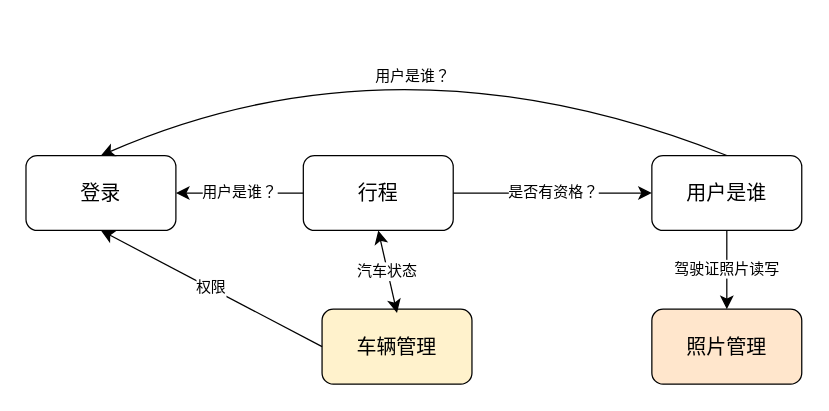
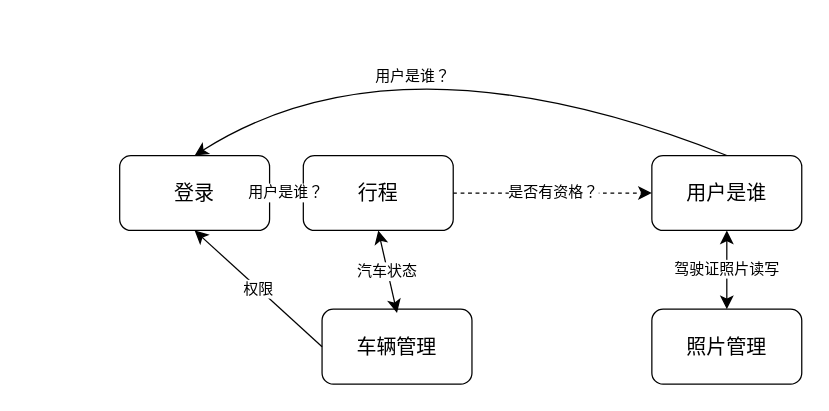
(101, 193) -> (194, 193)
(481, 193) -> (481, 193)
(727, 237) -> (727, 241)
(397, 347) -> (397, 347)
(727, 347) -> (727, 347)
